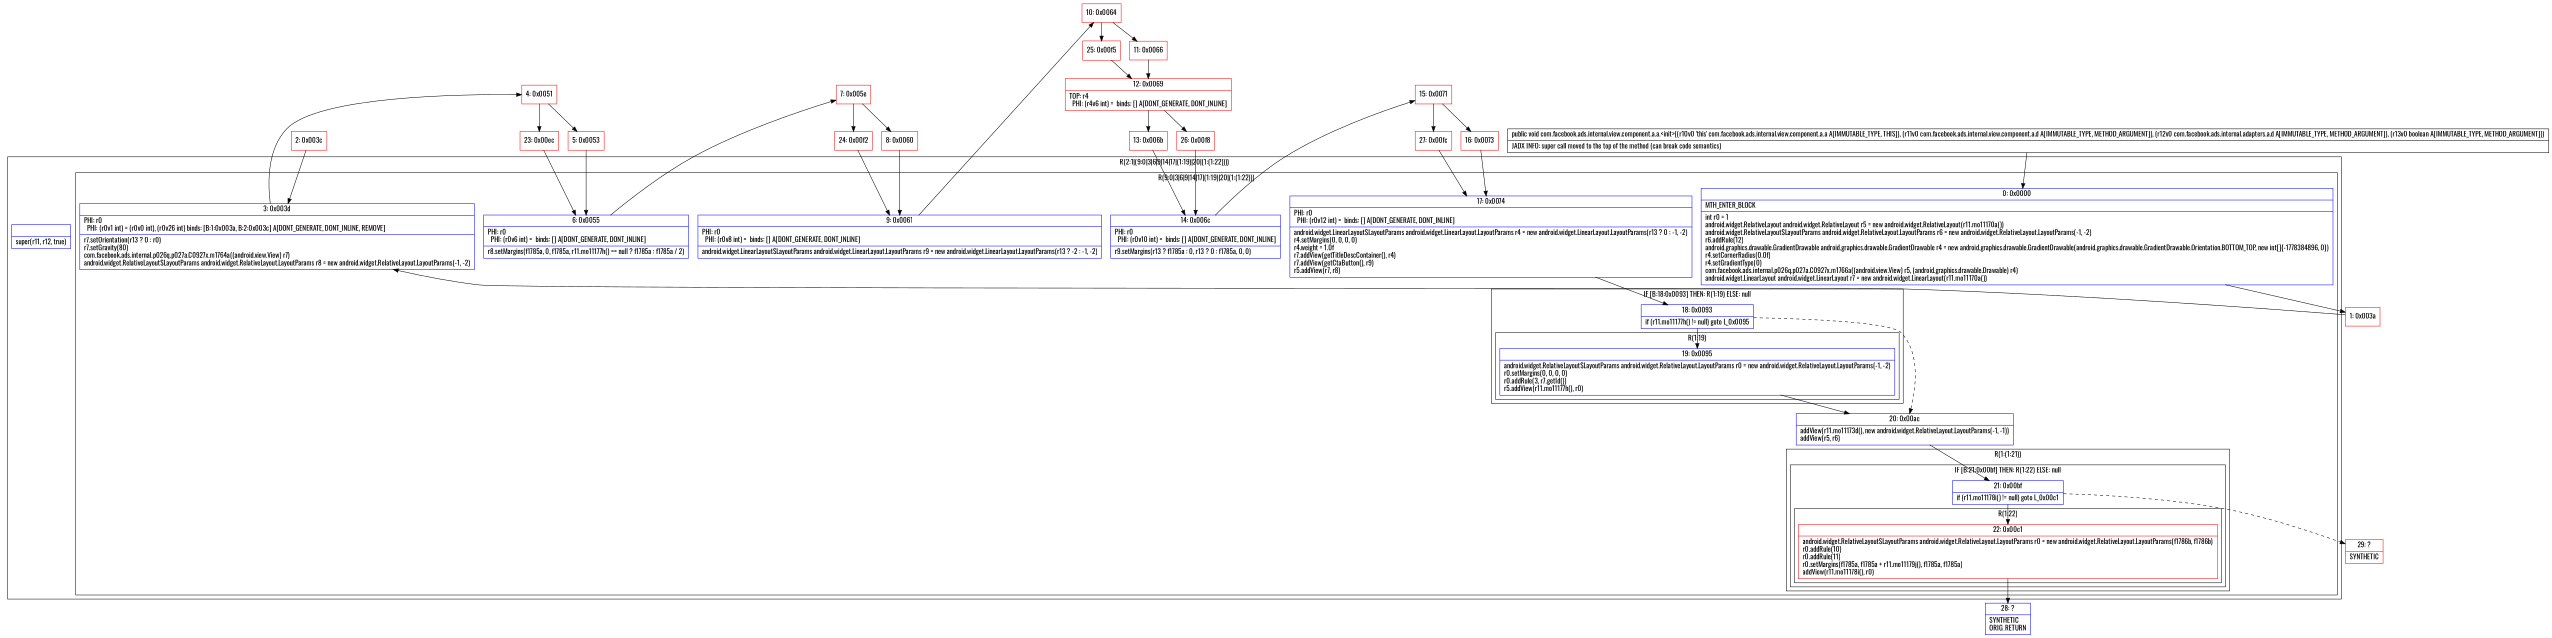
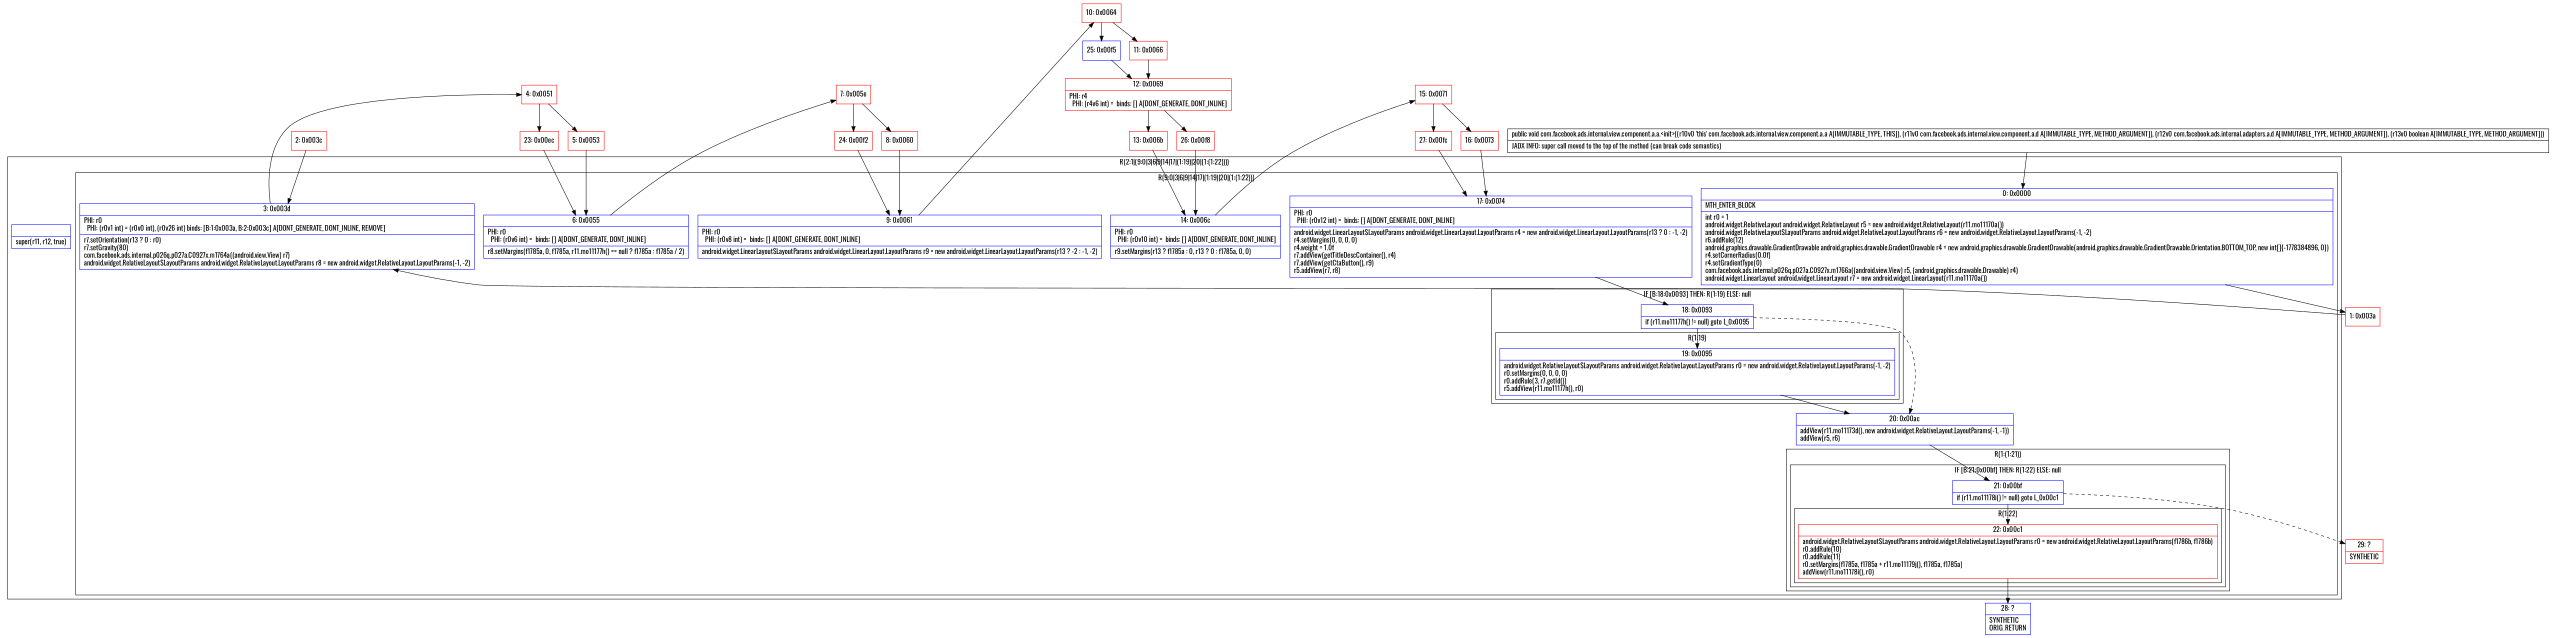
(1102, 51) -> (1102, 51)
(1080, 97) -> (1079, 97)
